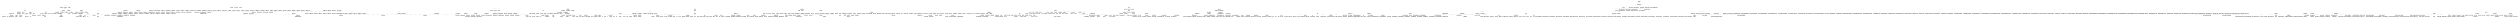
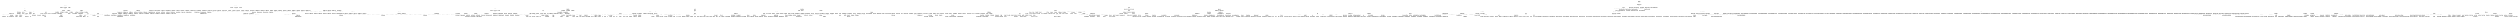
none -> (1180, 17)
